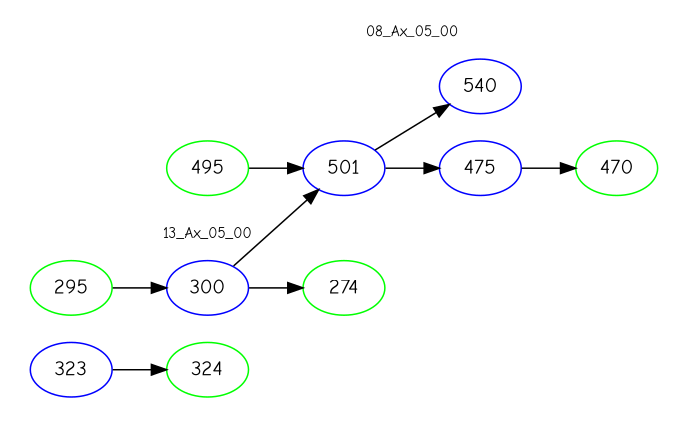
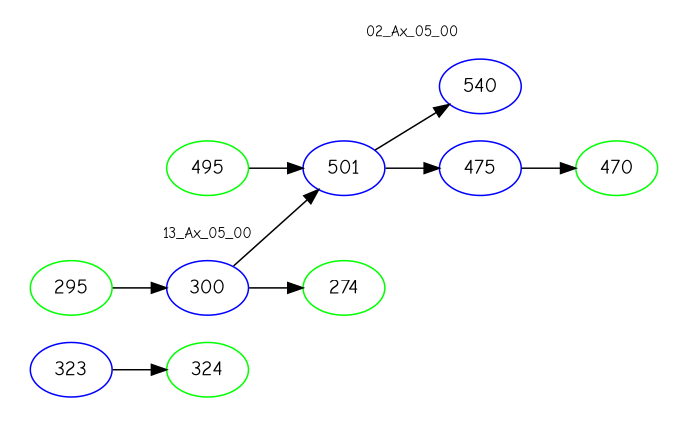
(412, 33) -> (412, 33)
